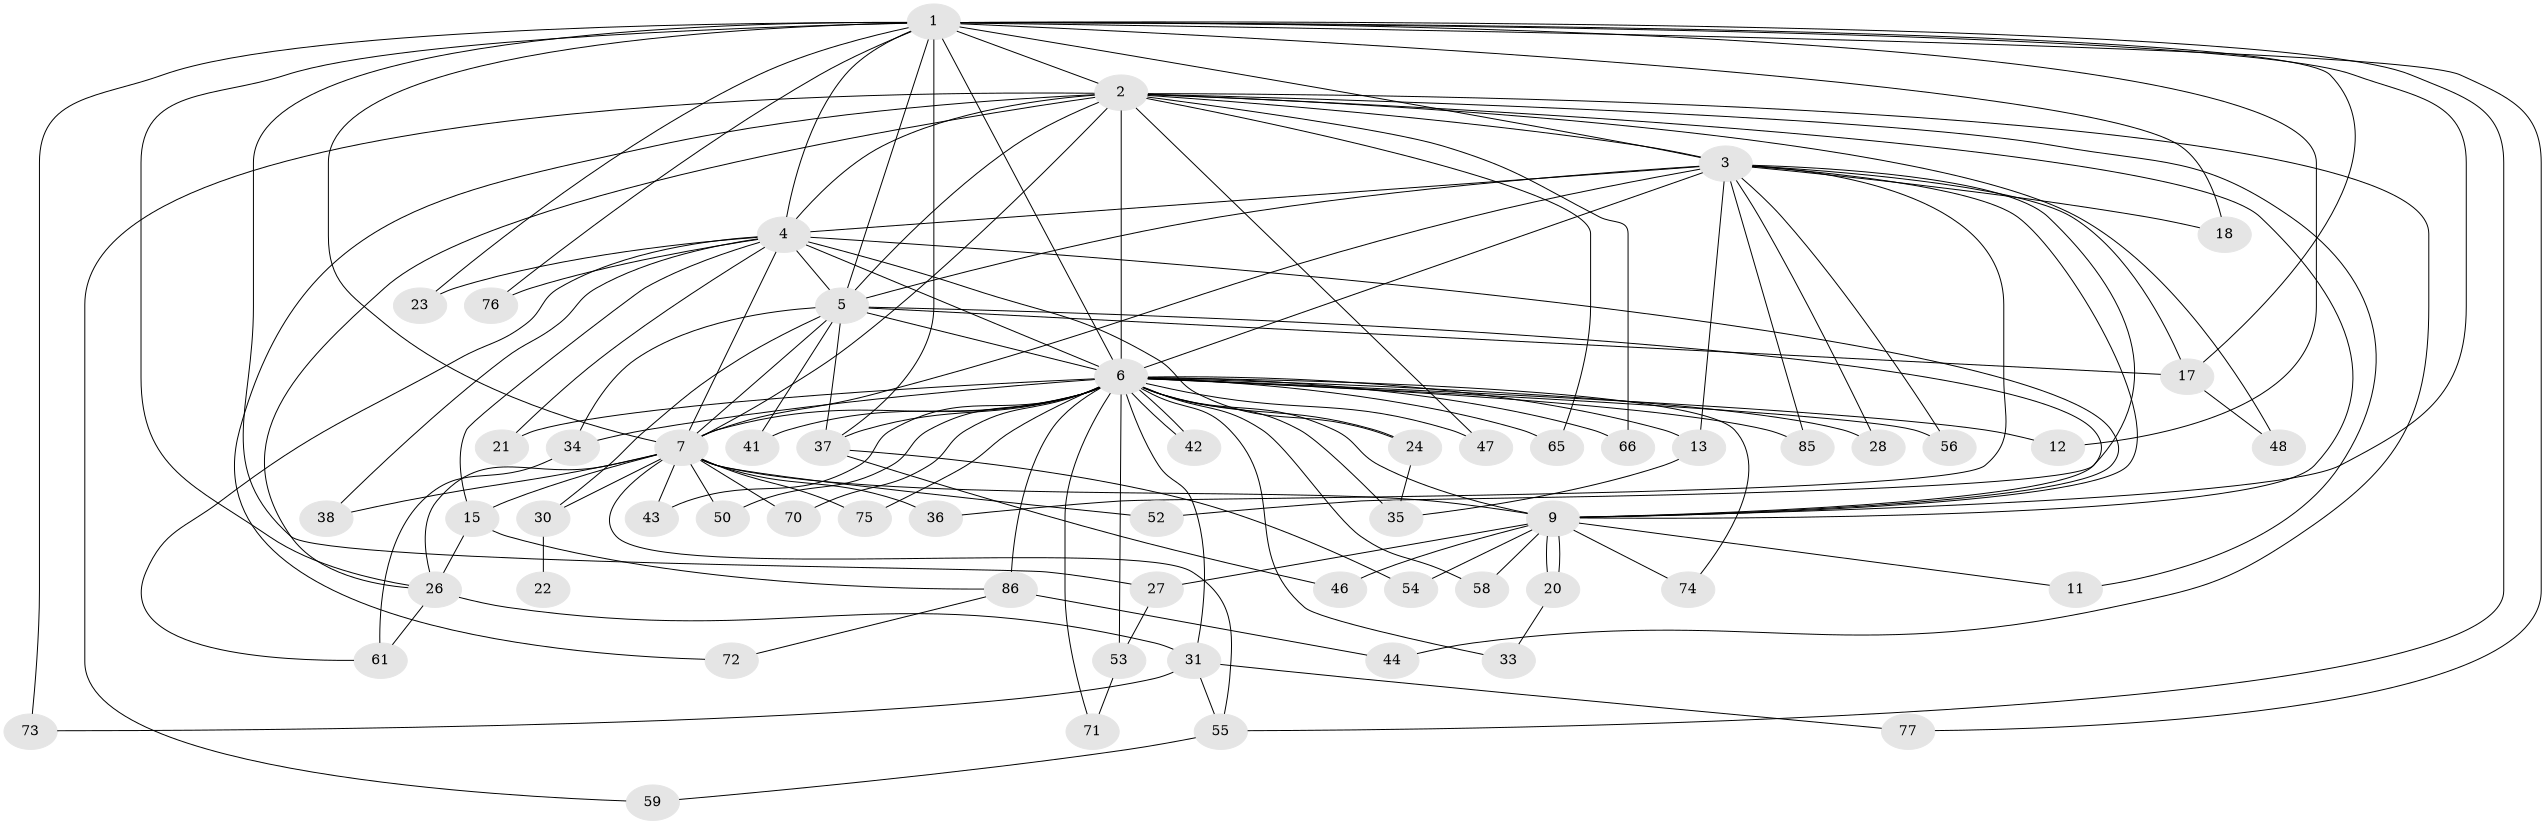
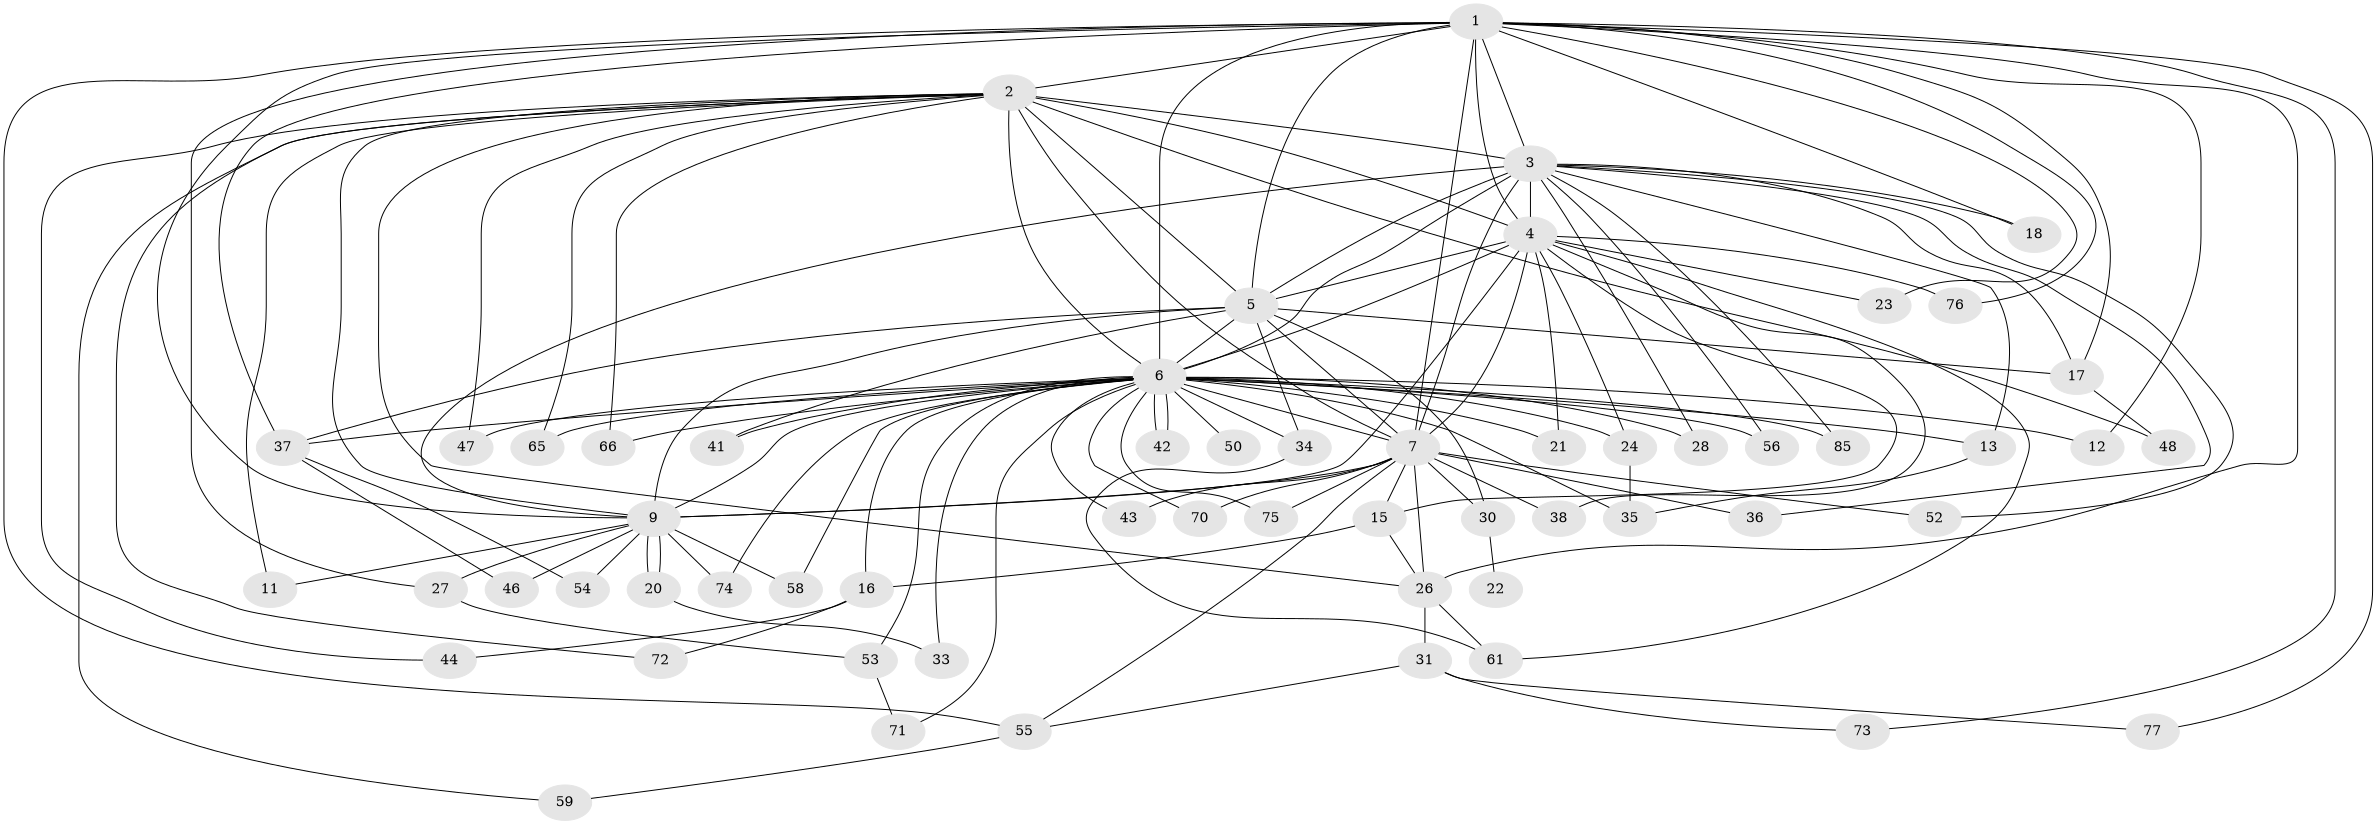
(702, 483) -> none
(1199, 521) -> none
(1011, 590) -> (867, 590)
